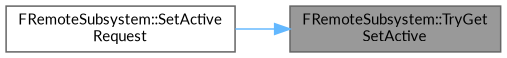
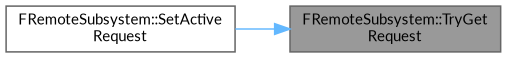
(395, 29) -> (395, 29)
